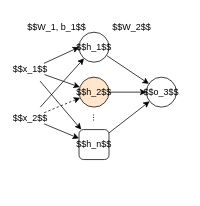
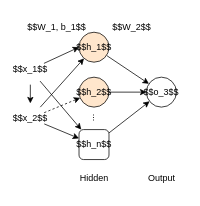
(94, 47) -> (94, 47)
(60, 80) -> (30, 91)
none -> (94, 178)
none -> (162, 178)
